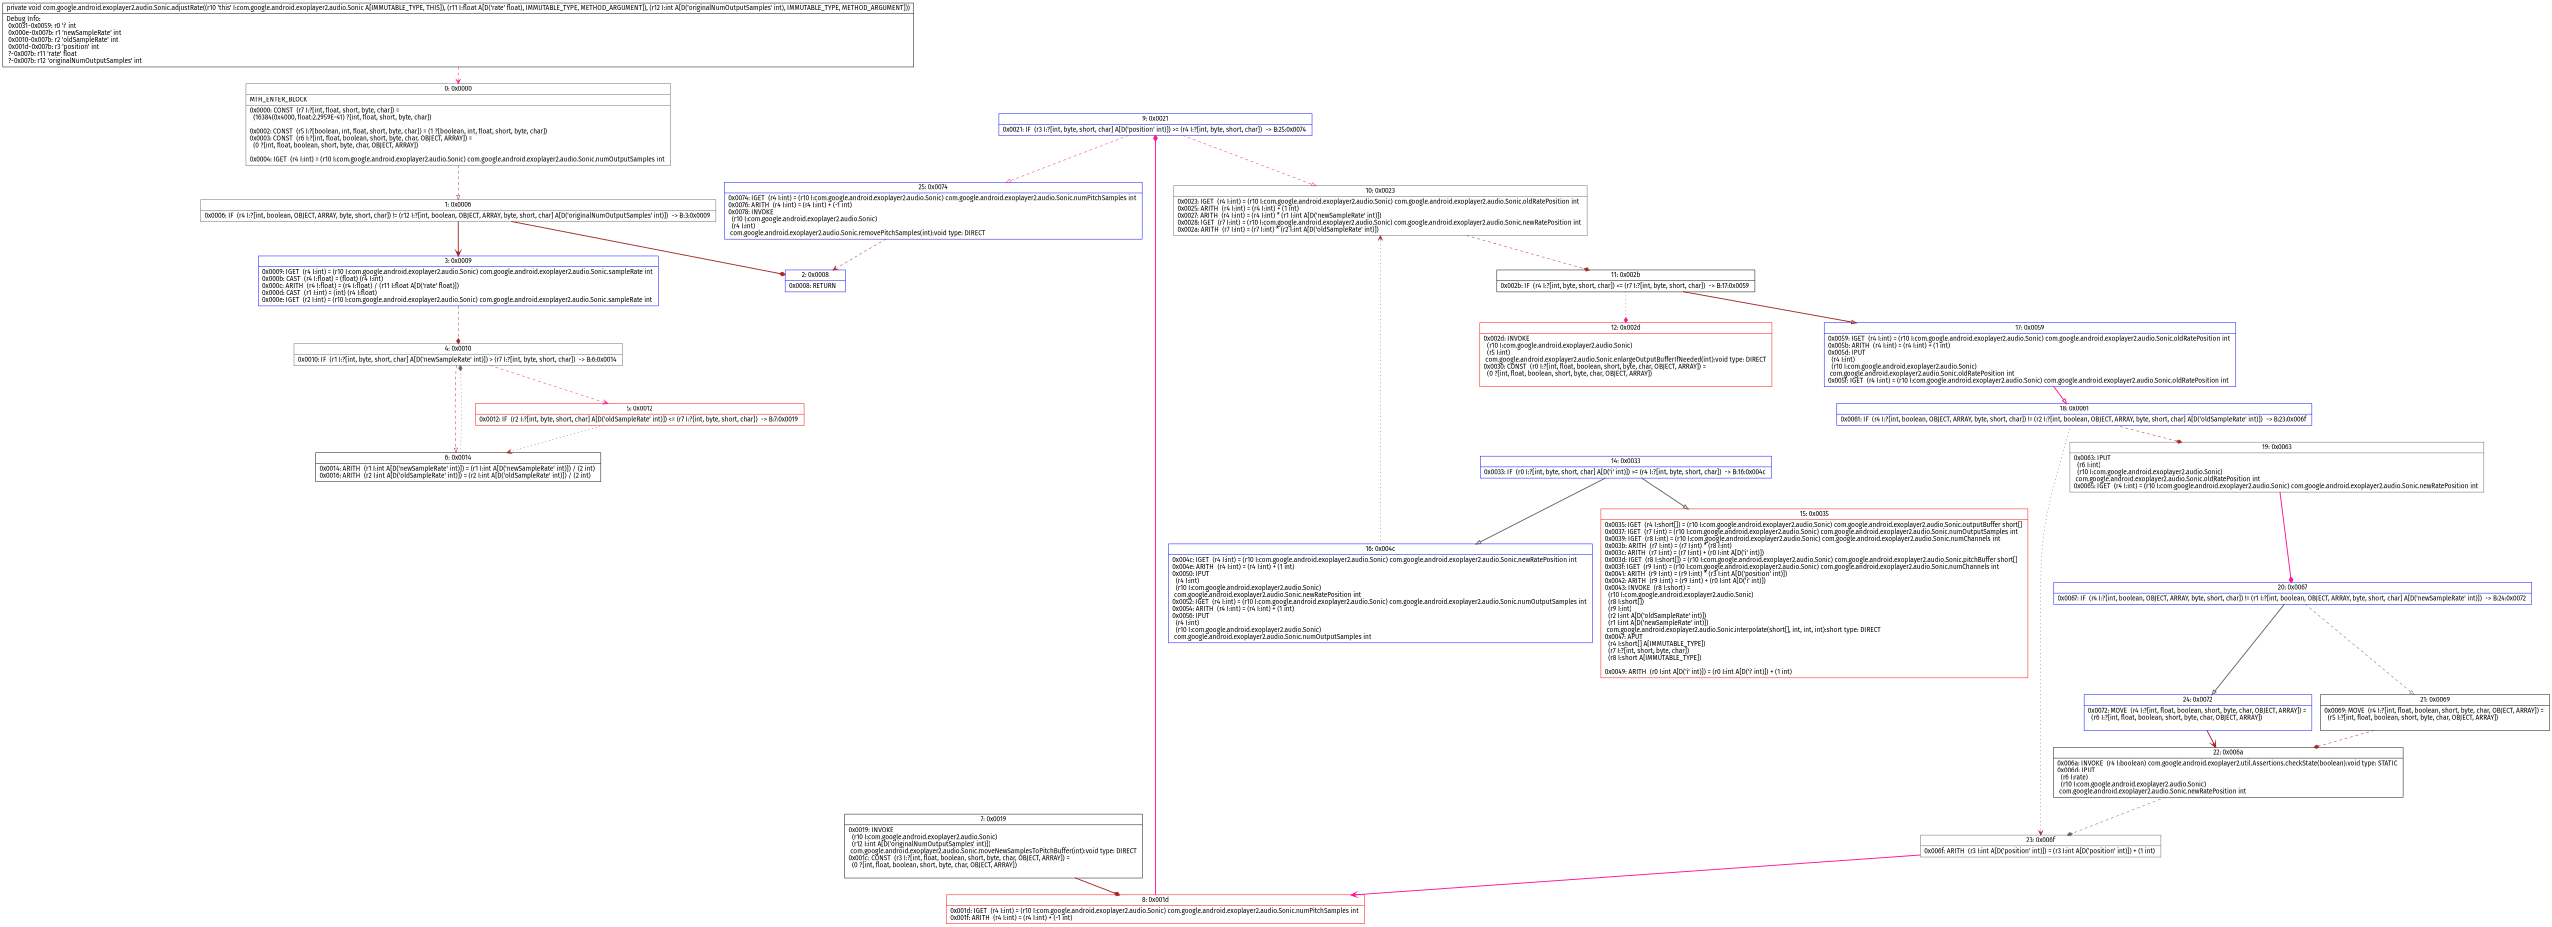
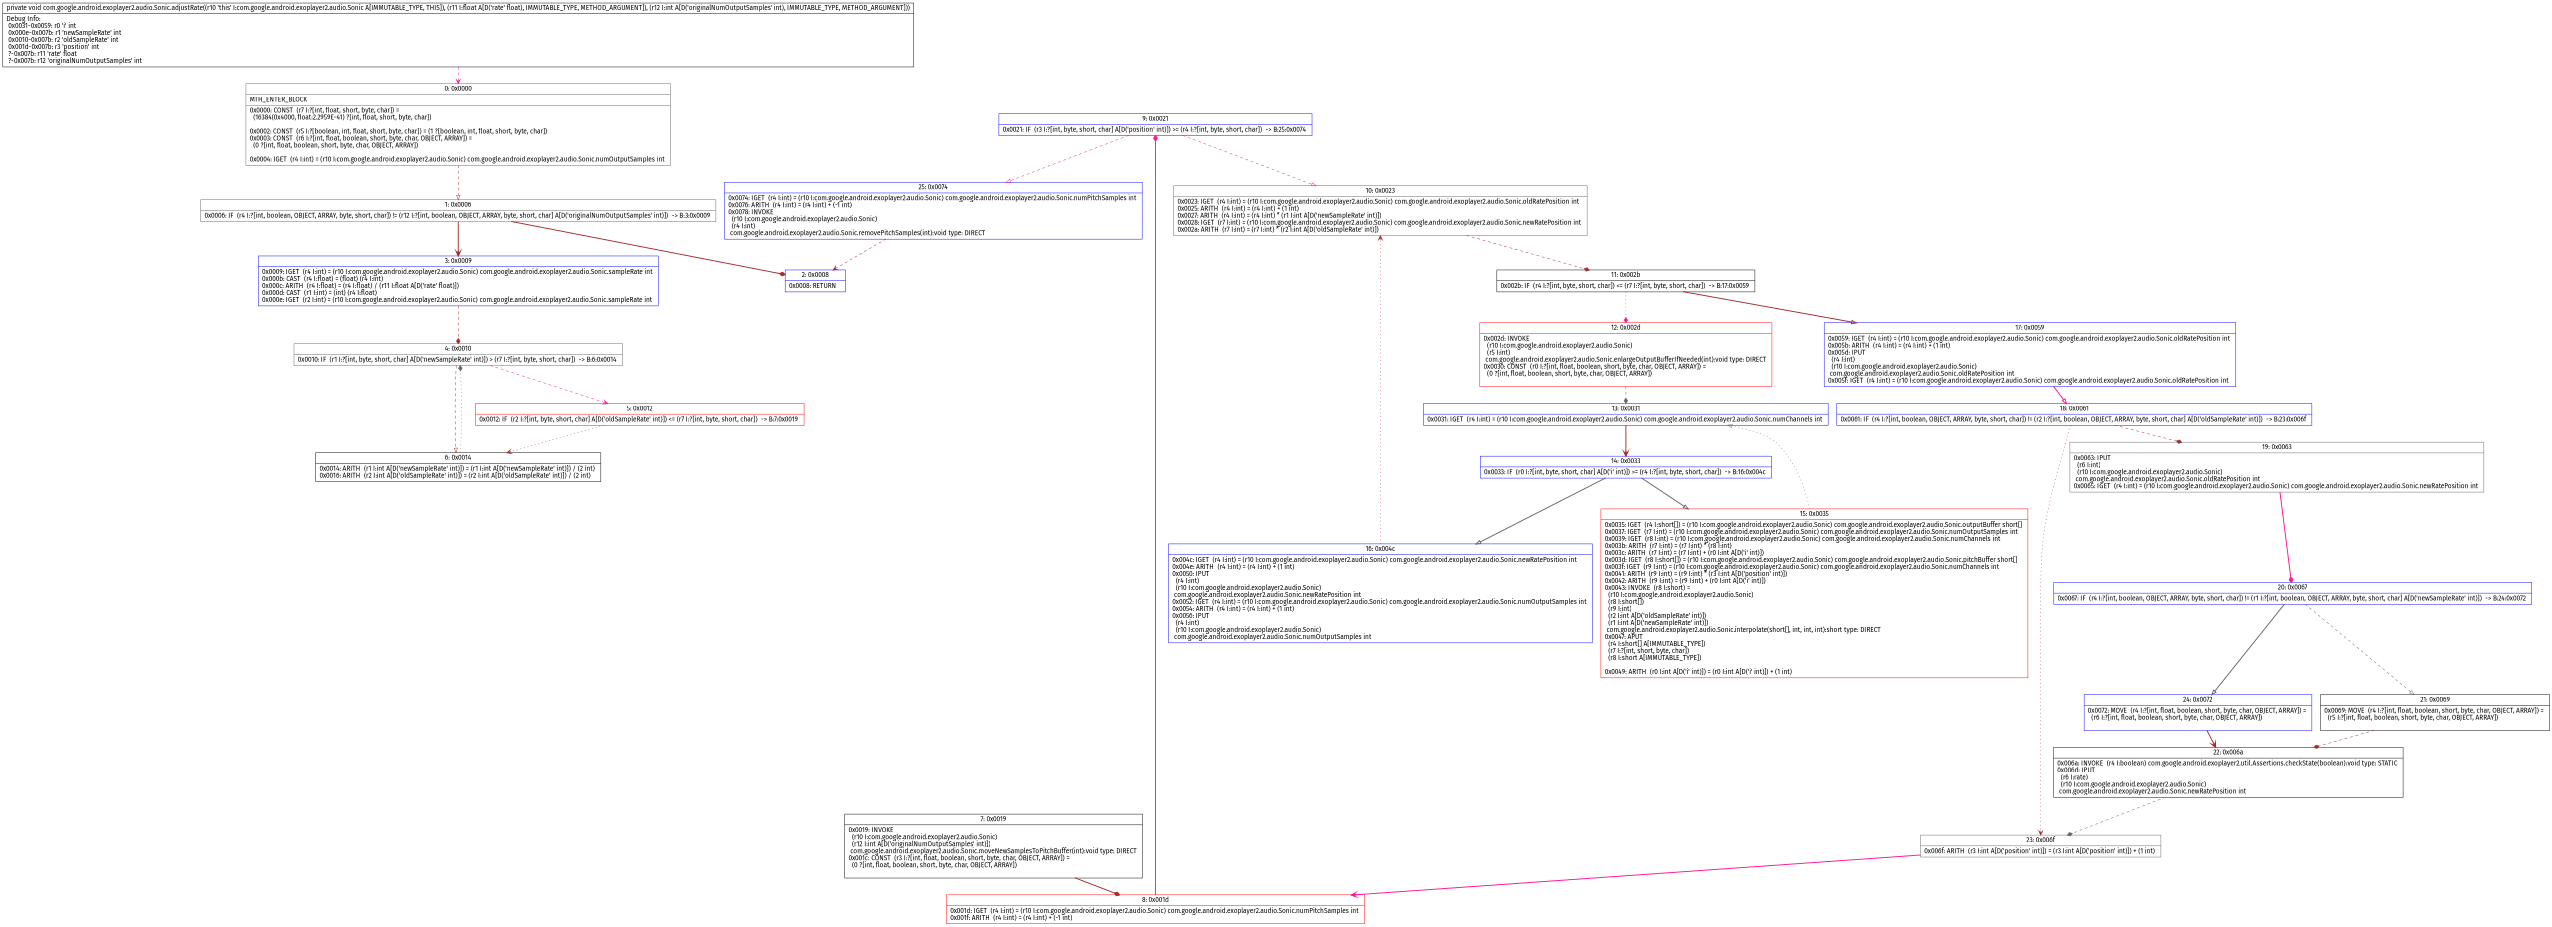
none -> (1626, 414)
